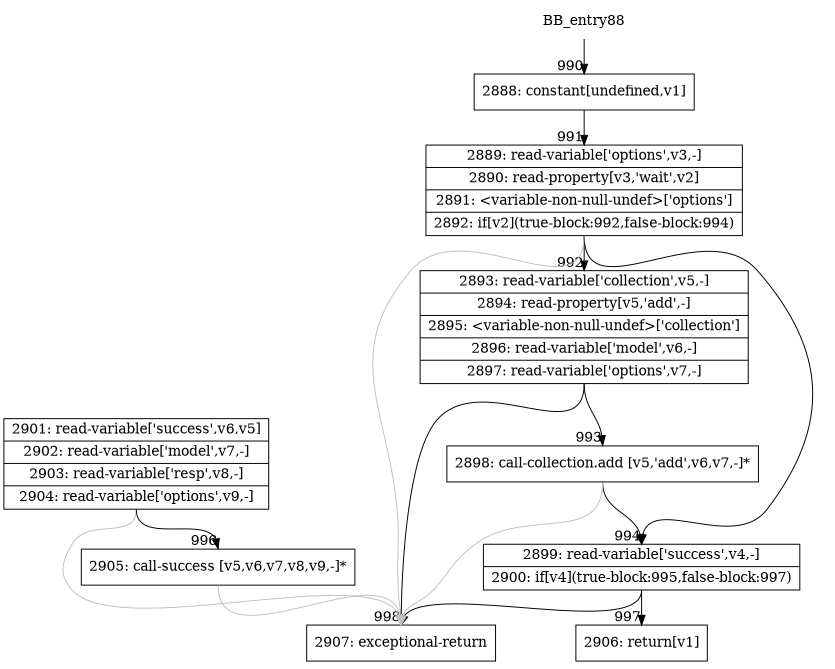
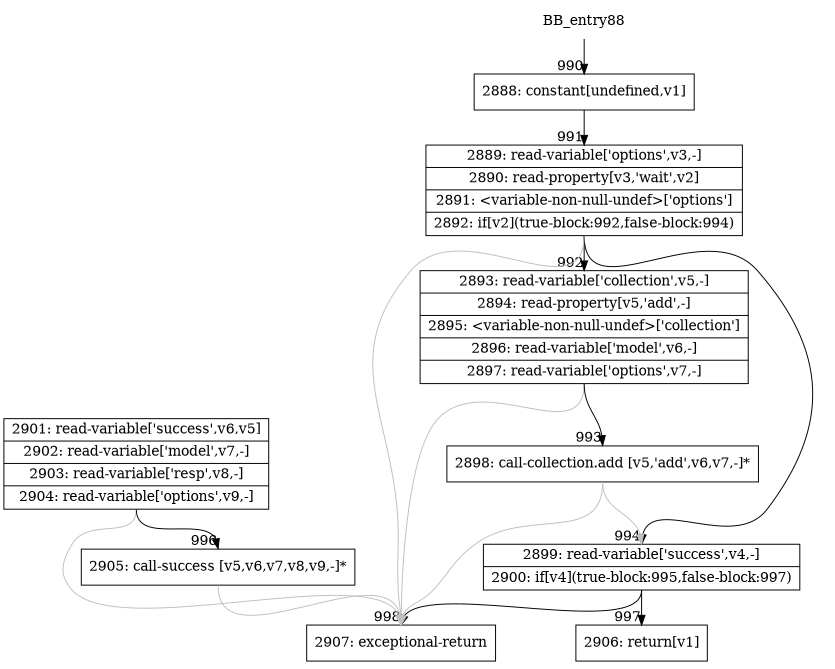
(429, 433) -> (429, 433)
(618, 510) -> (618, 510)
